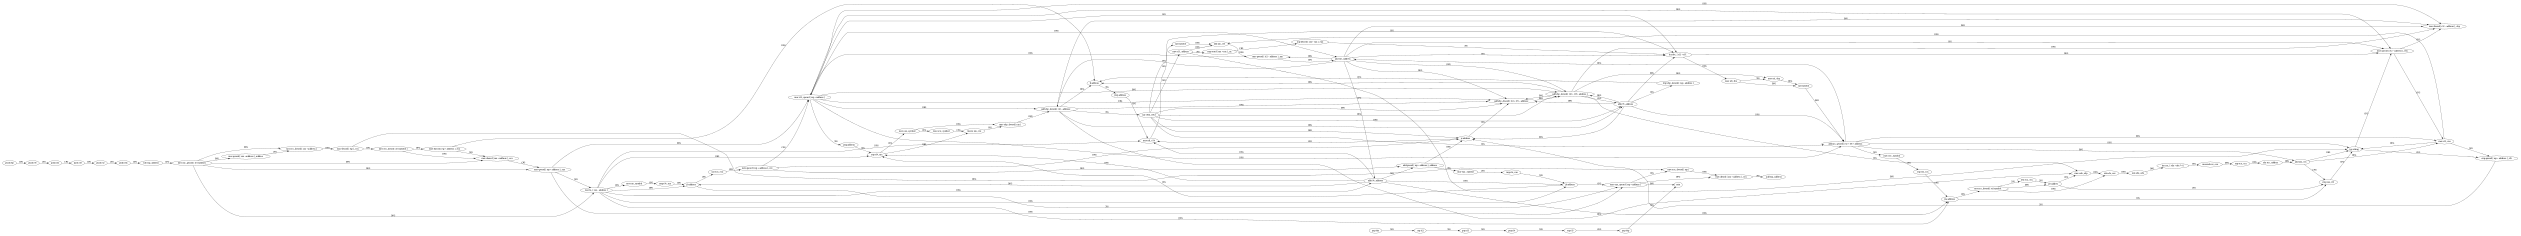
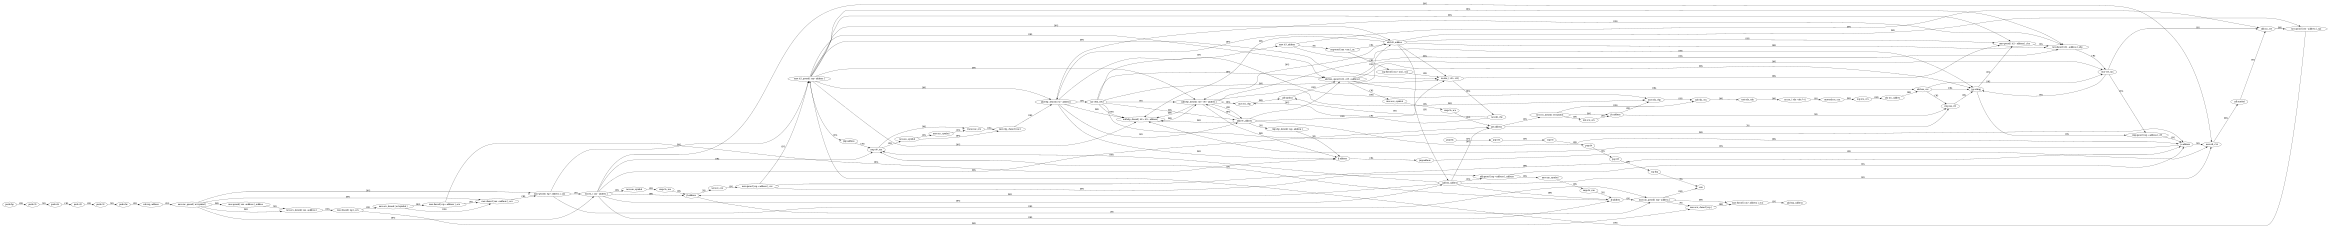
(1305, 62) -> (1371, 47)
(2418, 96) -> (2091, 57)
